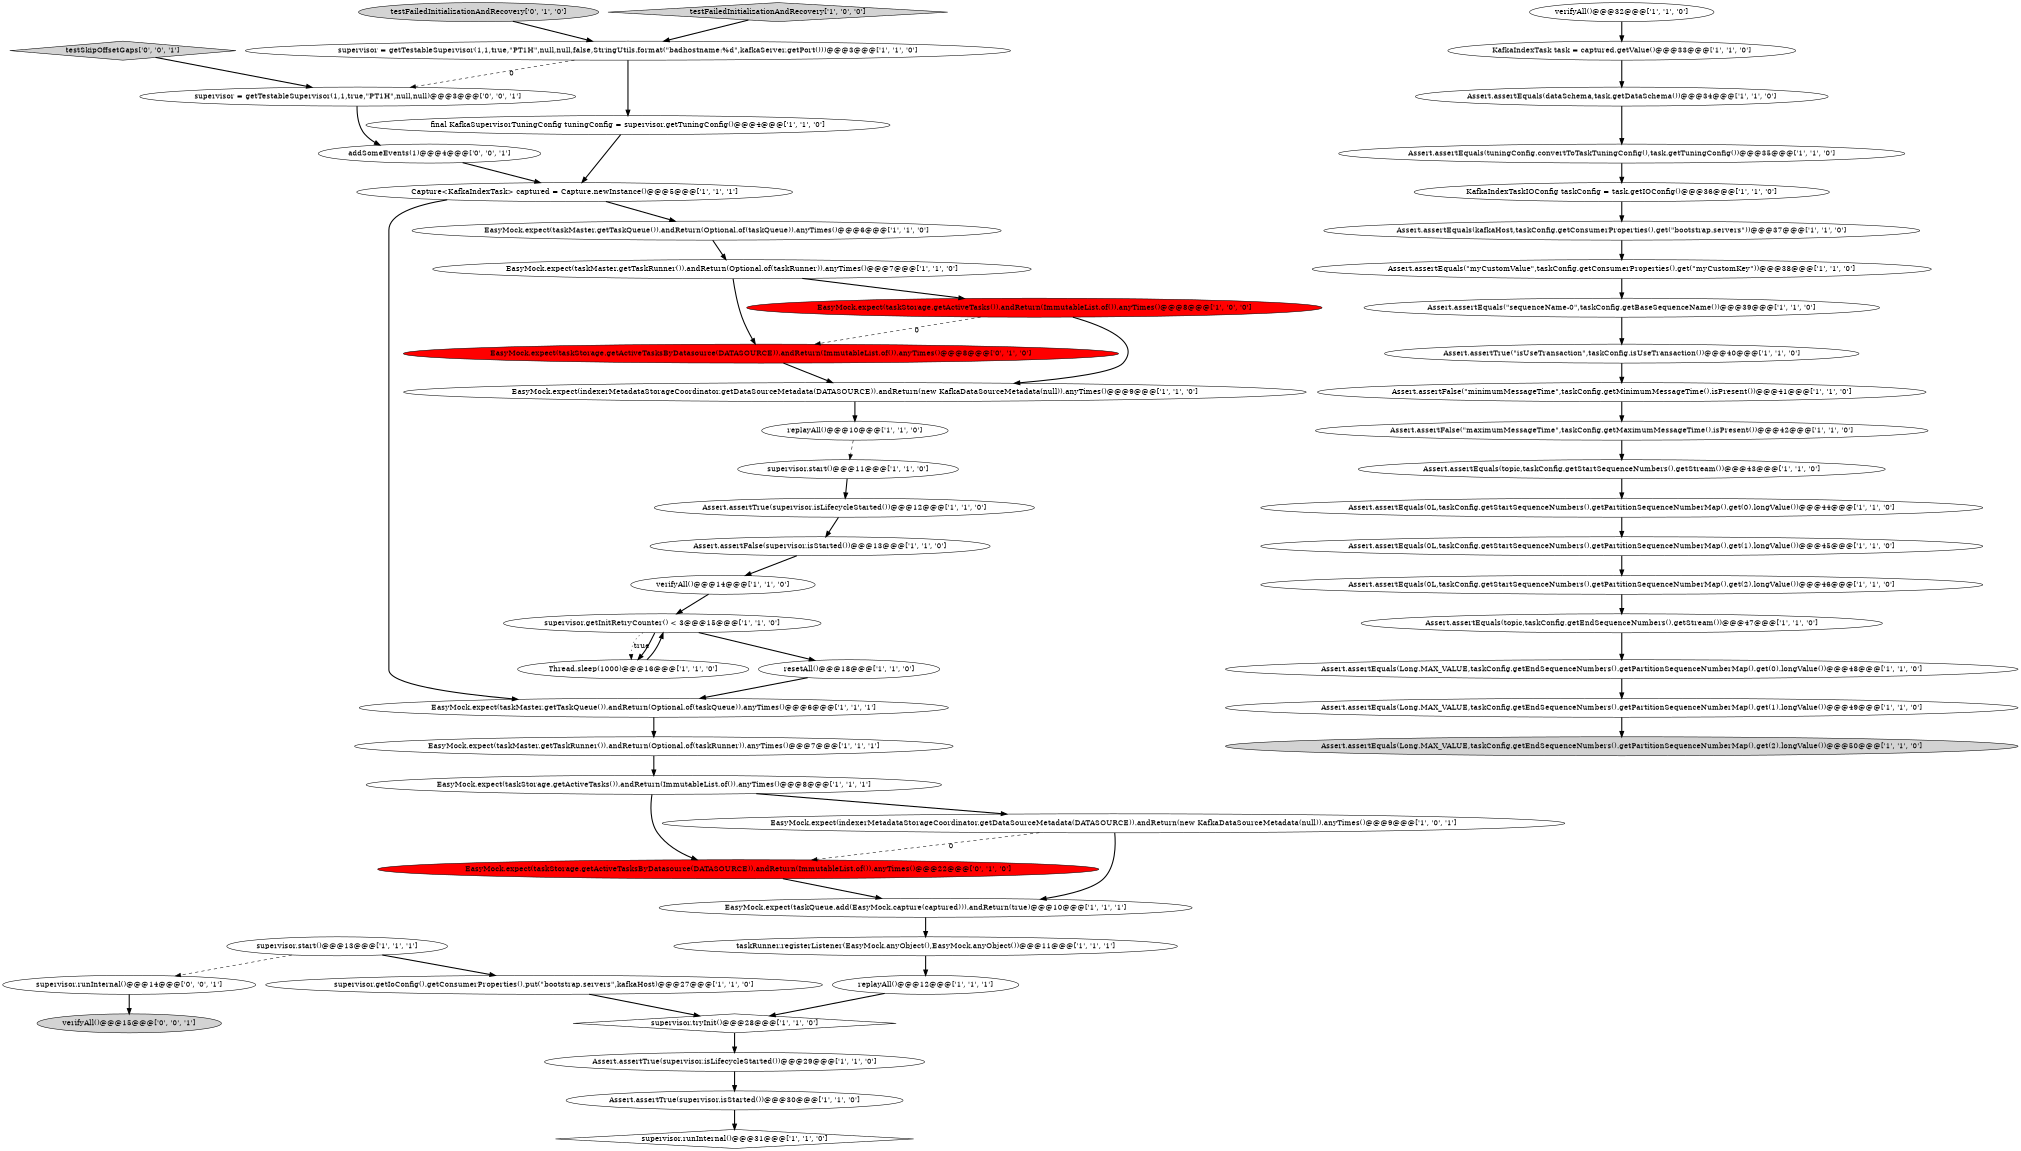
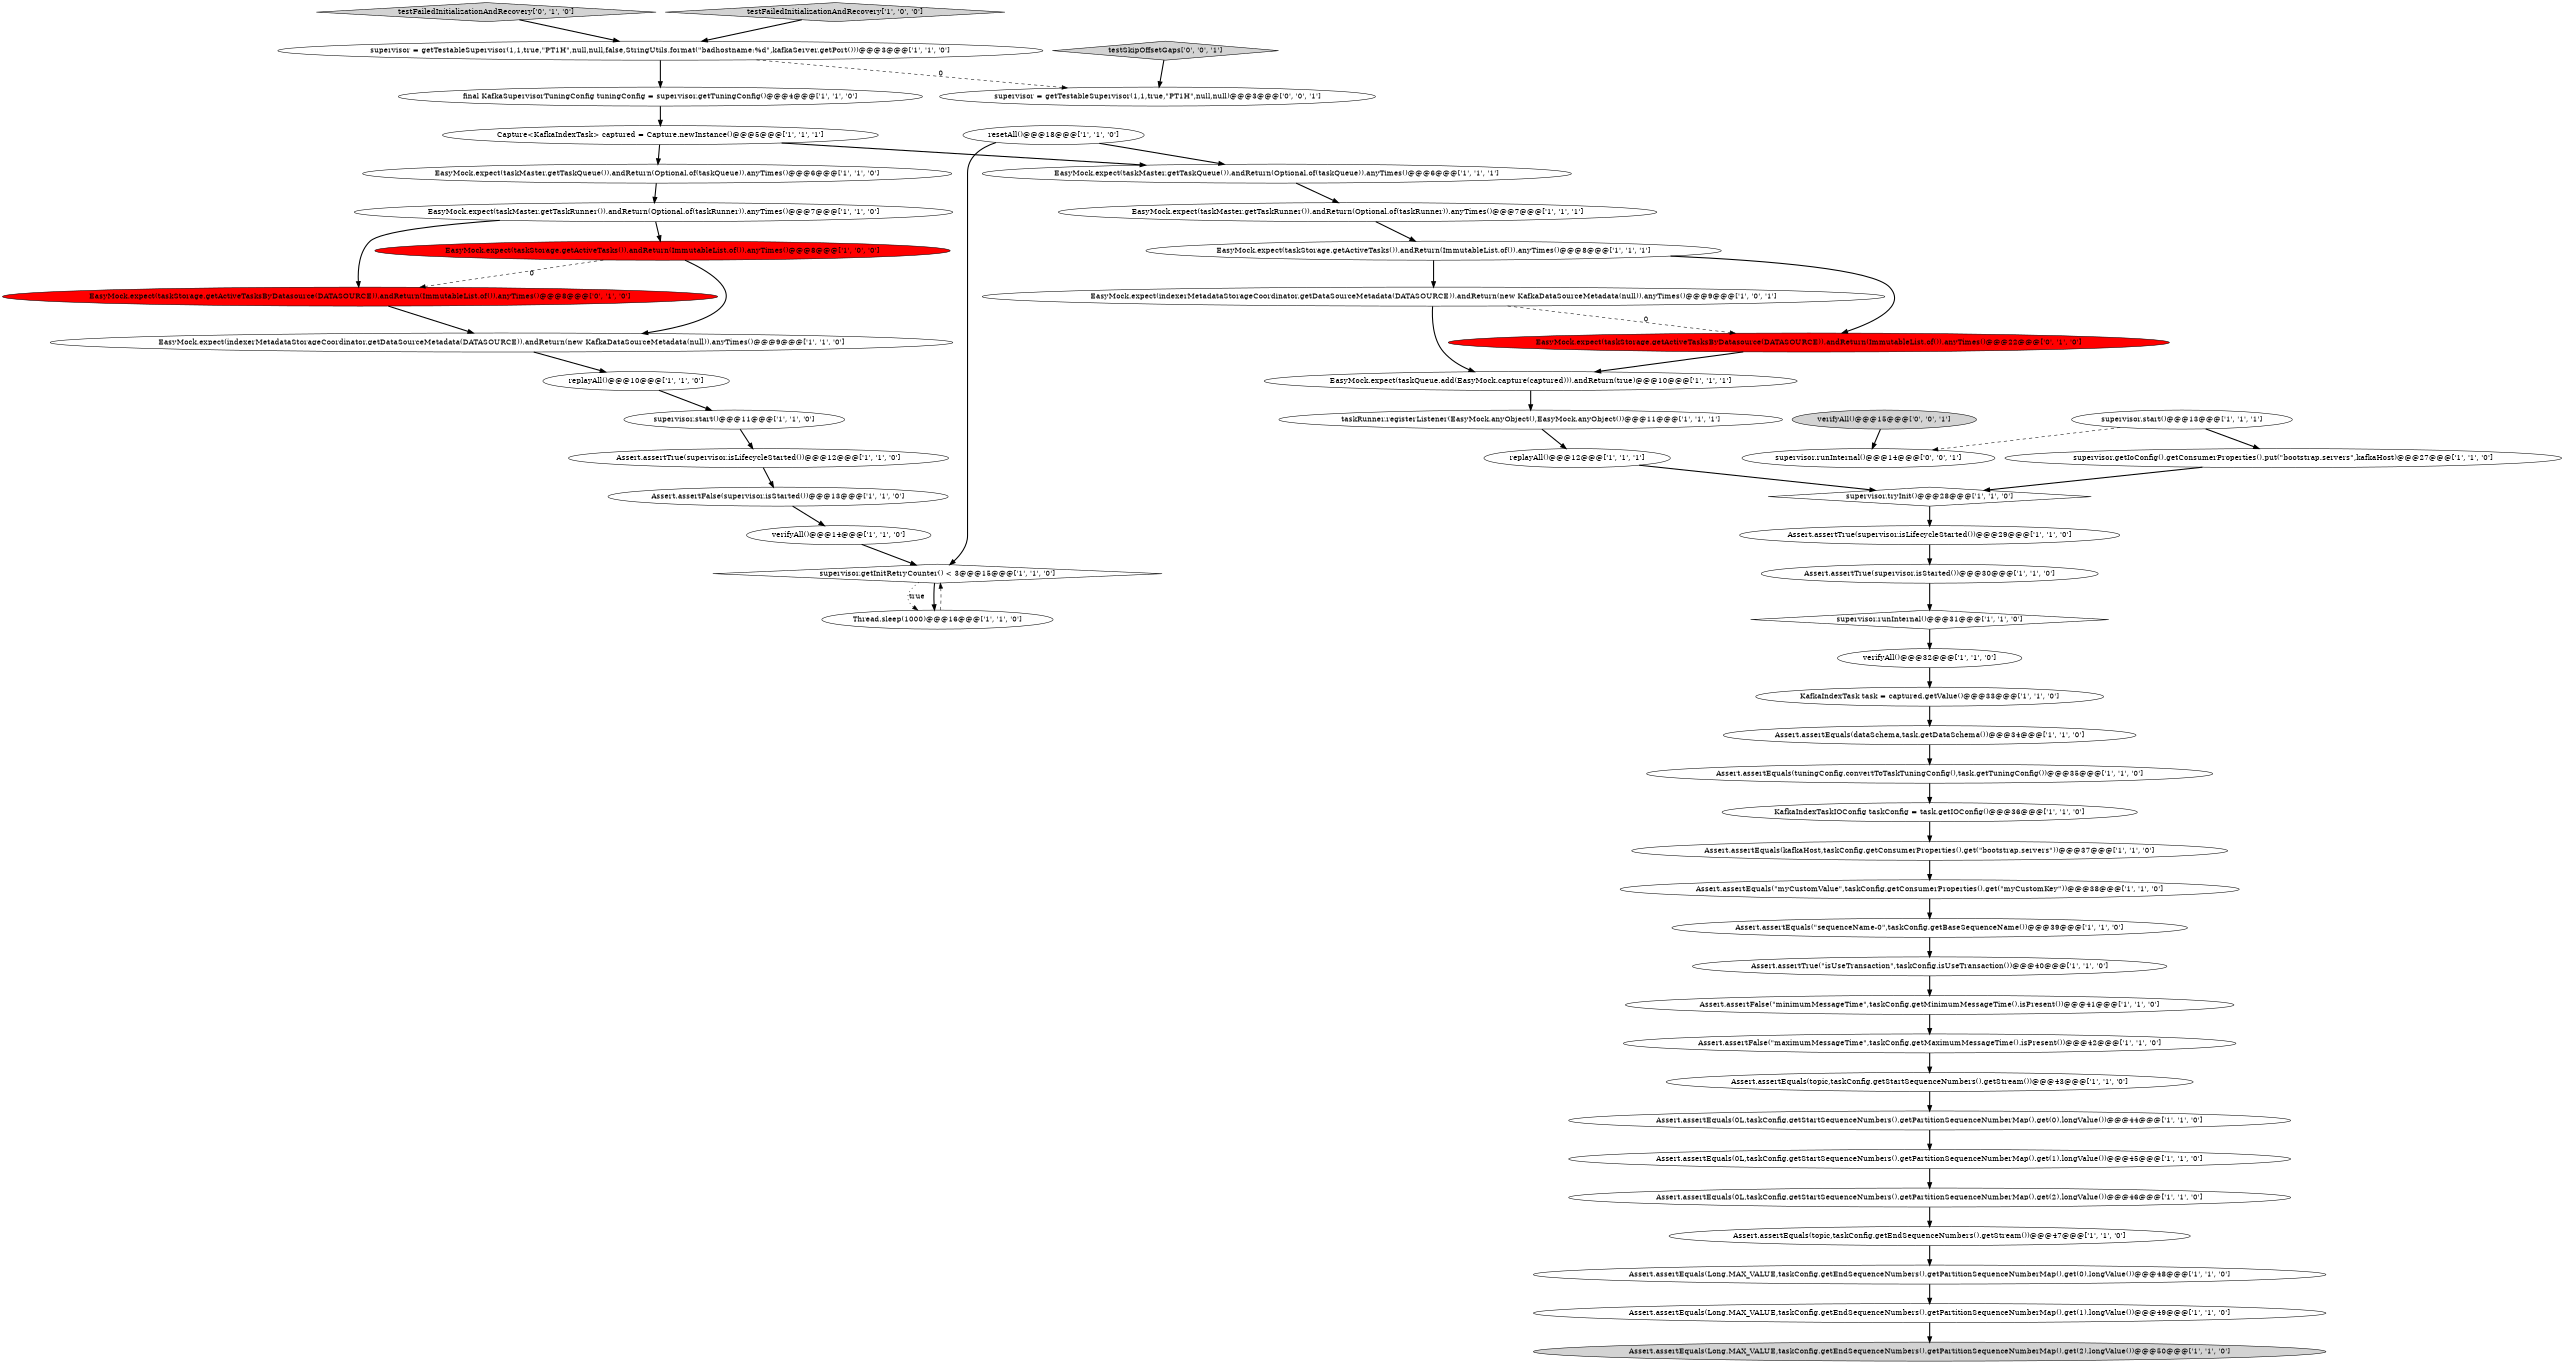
(479, 12) -> (486, 12)
(430, 154) -> none
(852, 447) -> (683, 399)
(662, 623) -> (937, 574)
none -> (1930, 636)
(754, 646) -> (968, 347)
(655, 650) -> (941, 599)
(129, 1001) -> (1877, 436)
